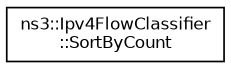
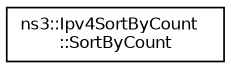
(115, 35) -> (115, 35)
